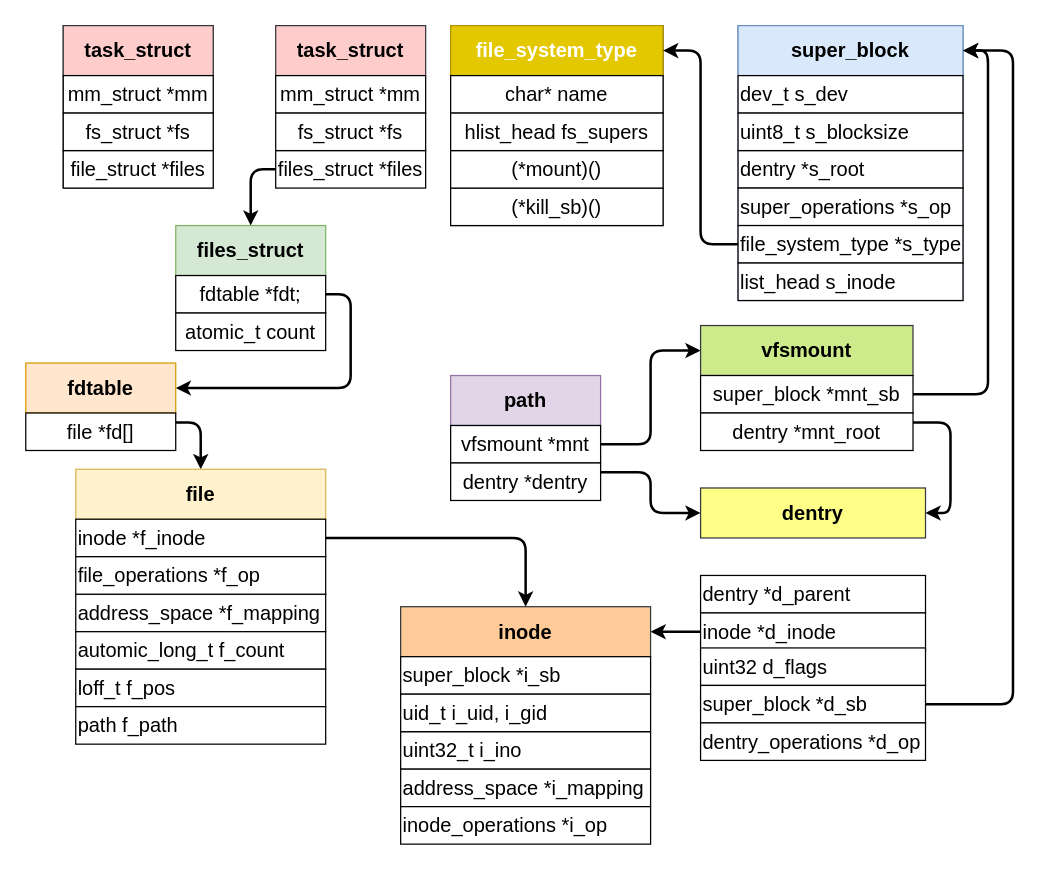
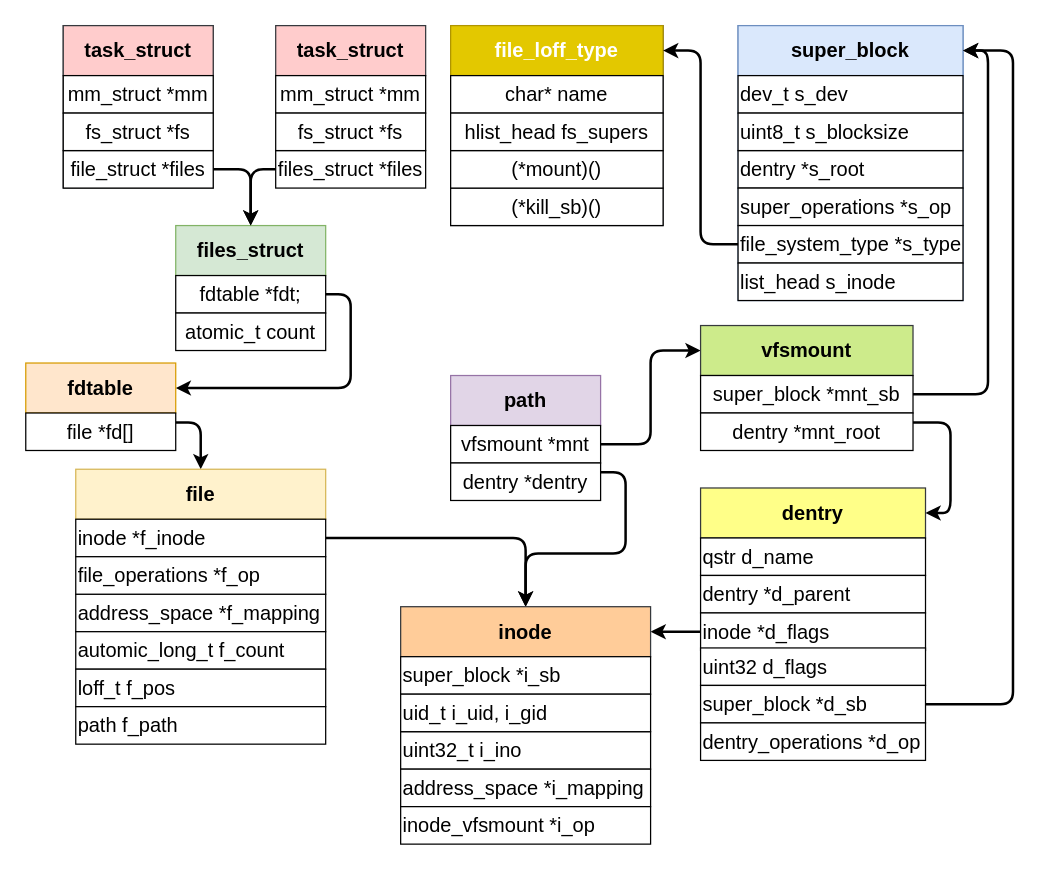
(557, 51) -> (557, 51)
none -> (229, 169)
(651, 495) -> (613, 554)
none -> (813, 557)
(756, 632) -> (756, 632)
(490, 826) -> (483, 826)
